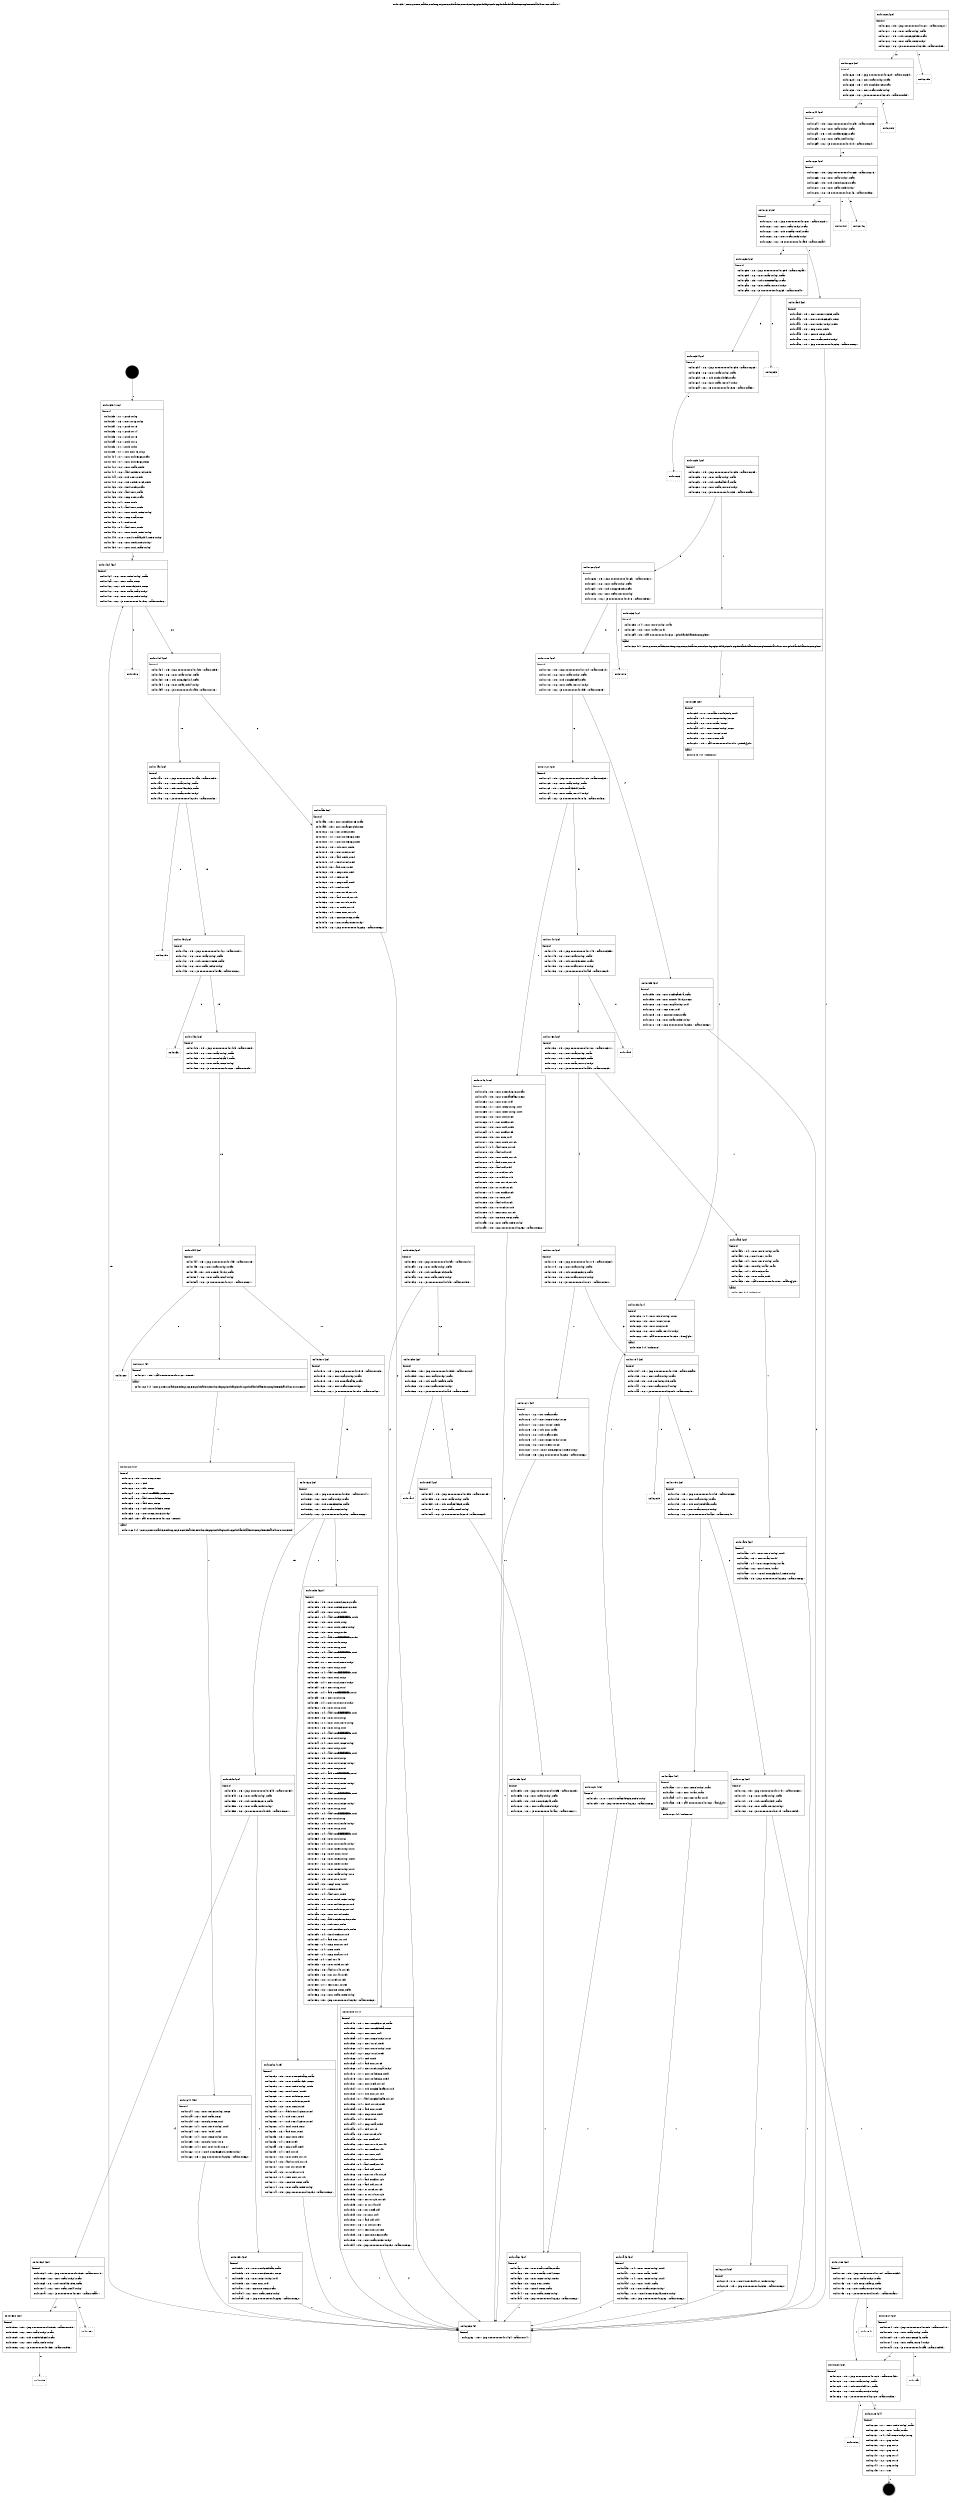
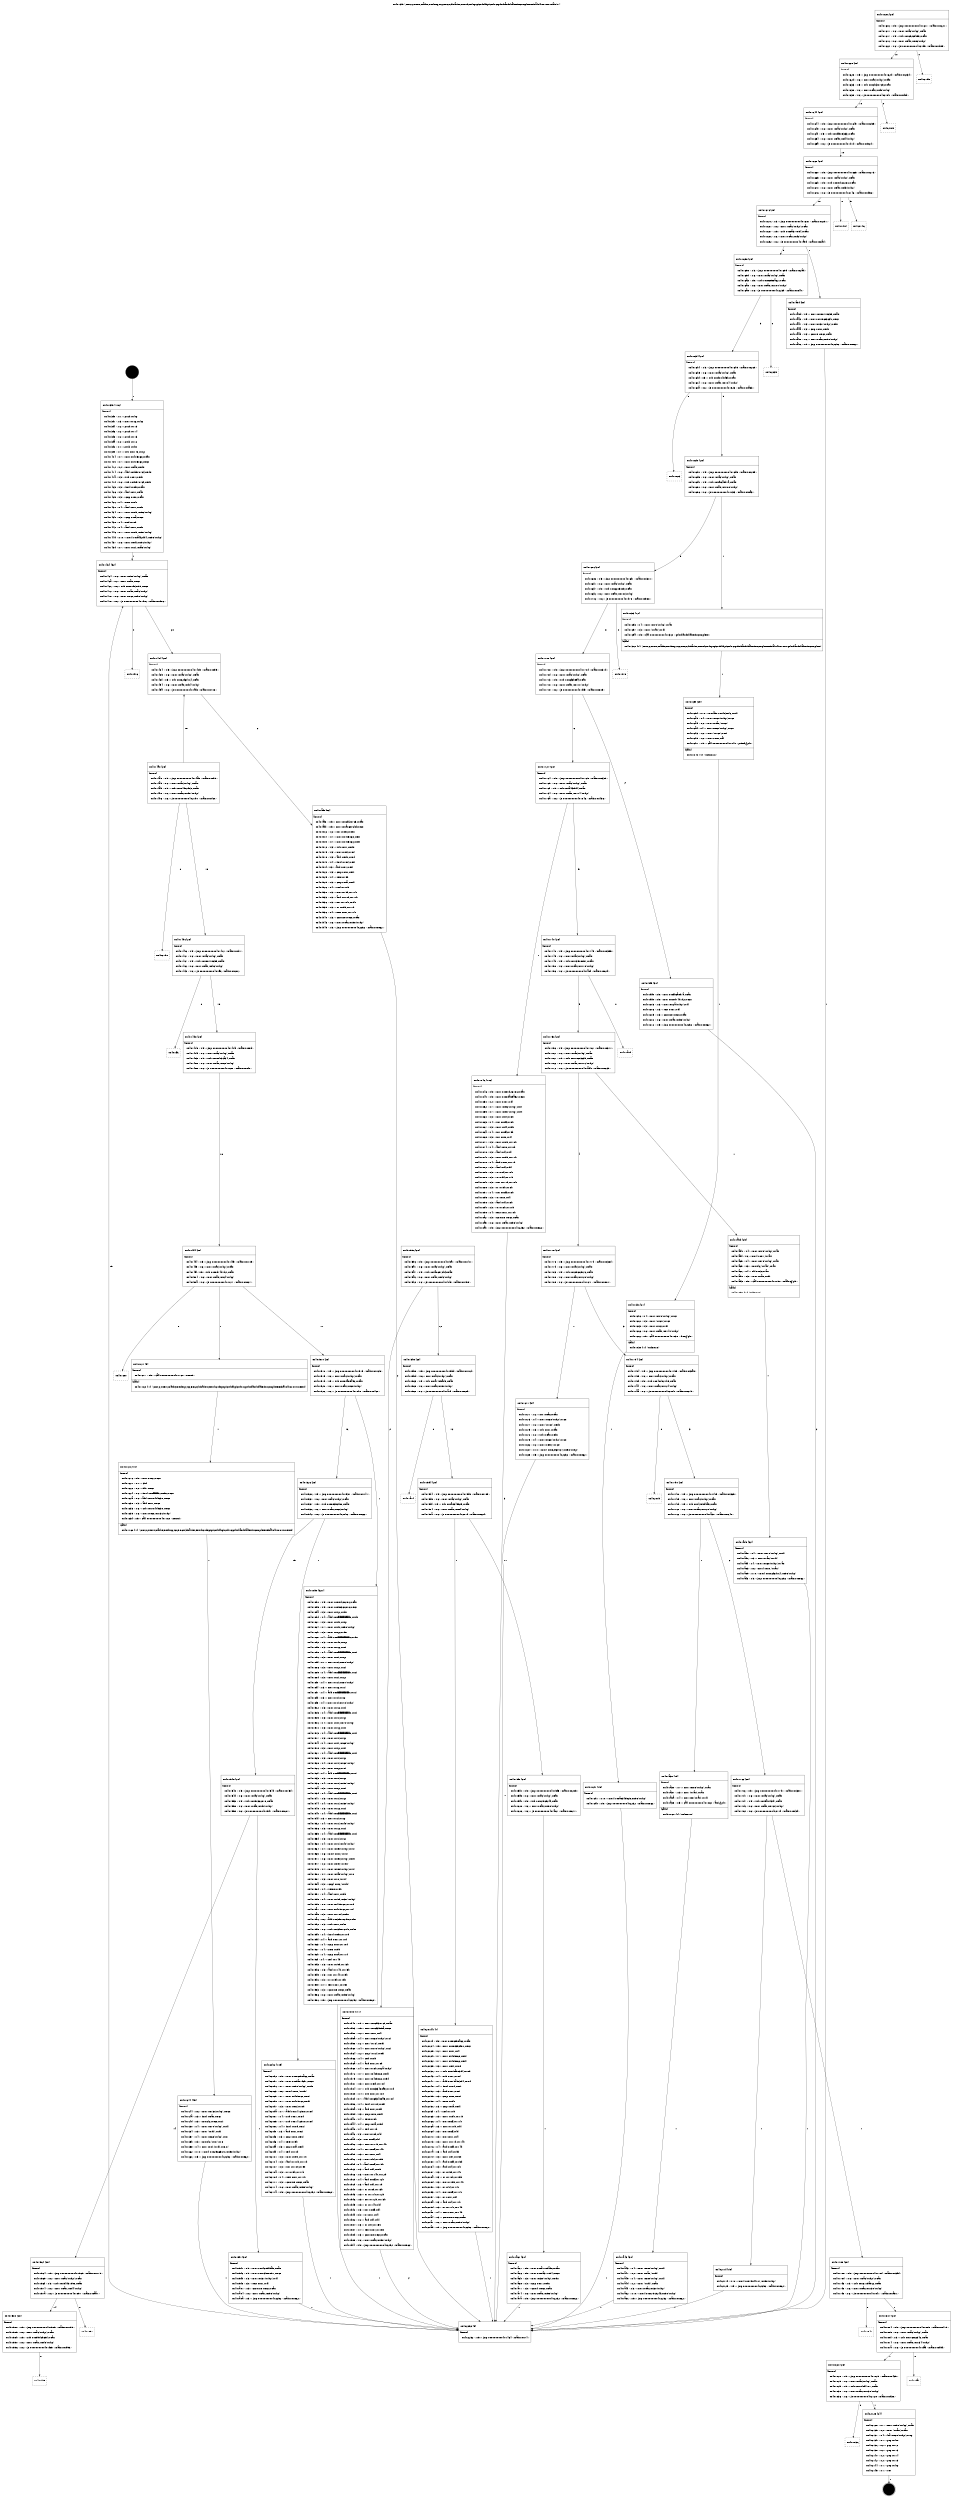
none -> (722, 423)
(178, 728) -> (184, 729)
(336, 1552) -> (376, 1489)
(583, 2030) -> (626, 2087)
none -> (455, 2129)
(853, 2328) -> (890, 2304)
